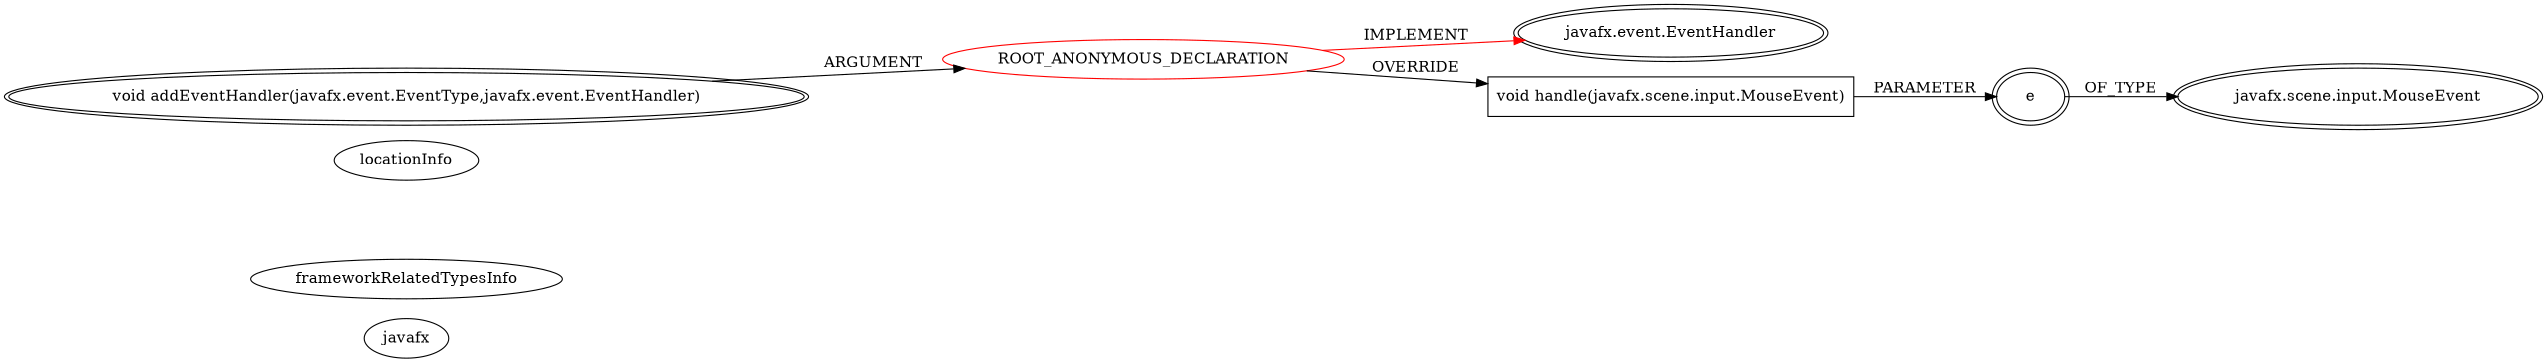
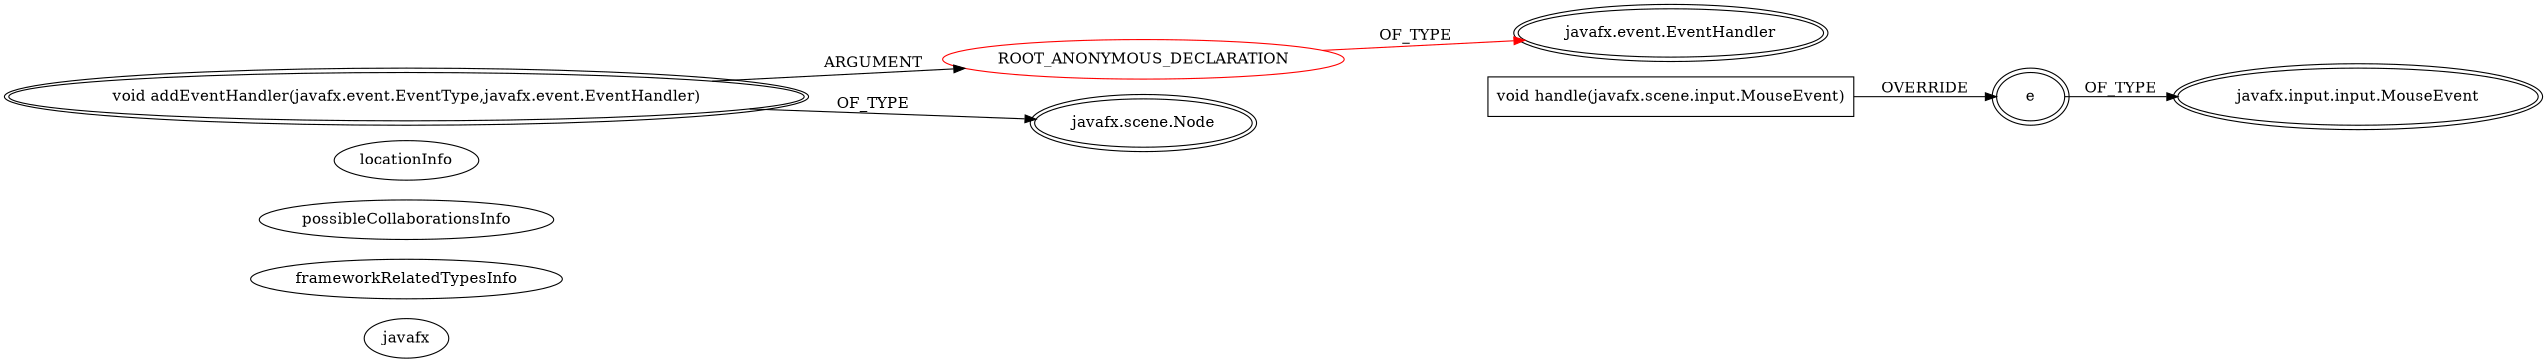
(1416, 36) -> (1416, 36)
(1392, 77) -> none
(1925, 88) -> (1925, 88)
(2358, 97) -> (2358, 97)
none -> (1143, 123)
none -> (406, 220)
